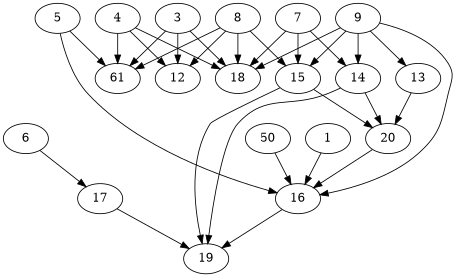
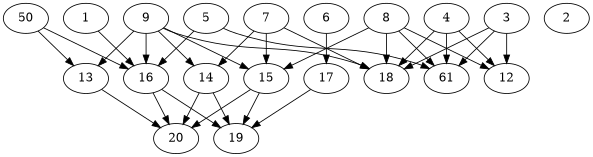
none -> (567, 18)
none -> (53, 45)
(346, 166) -> (159, 105)
